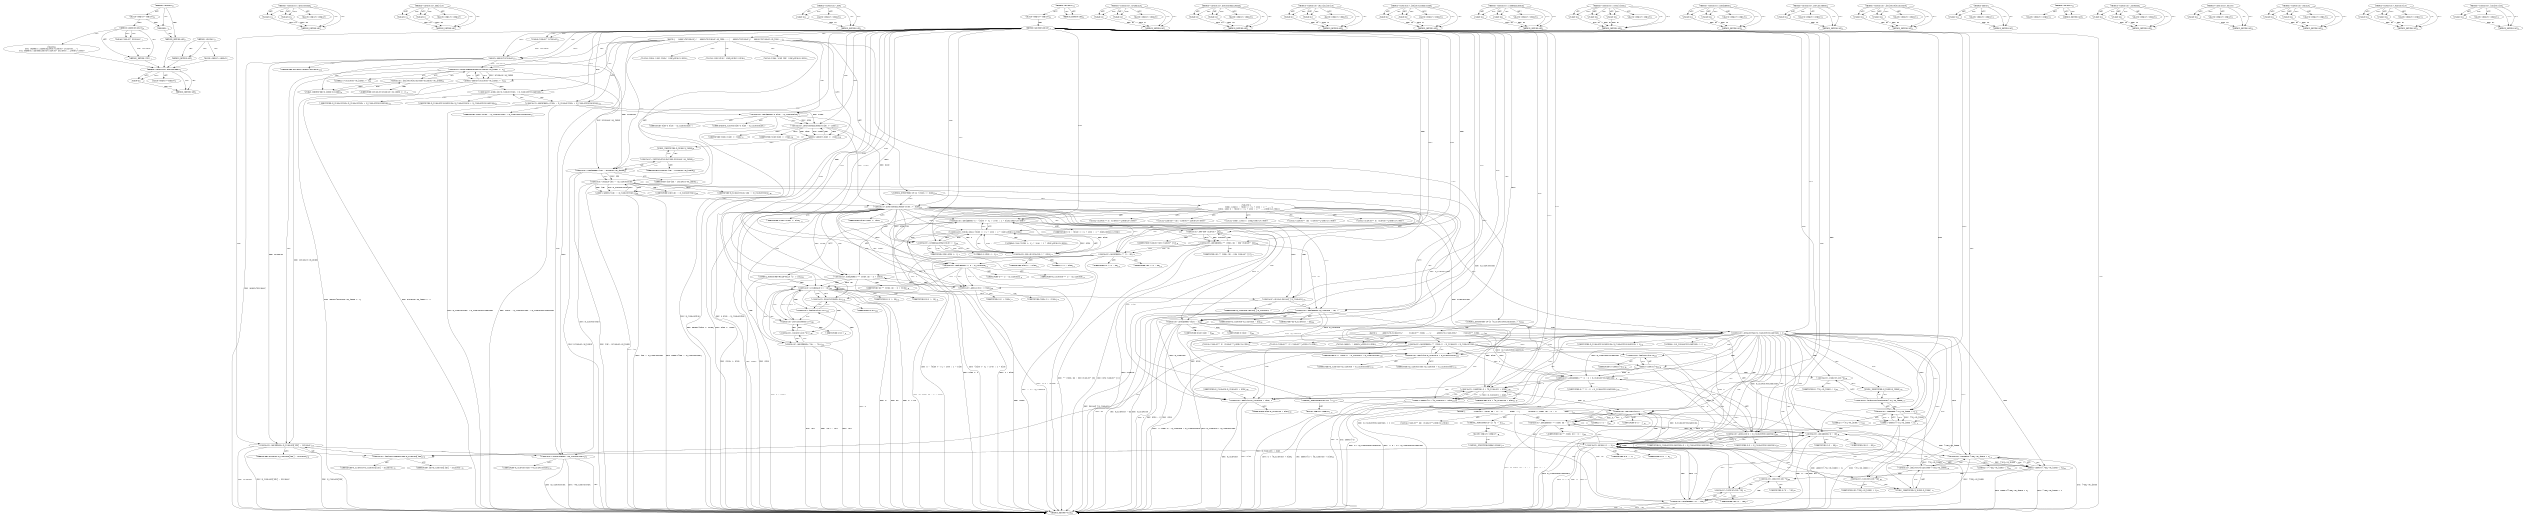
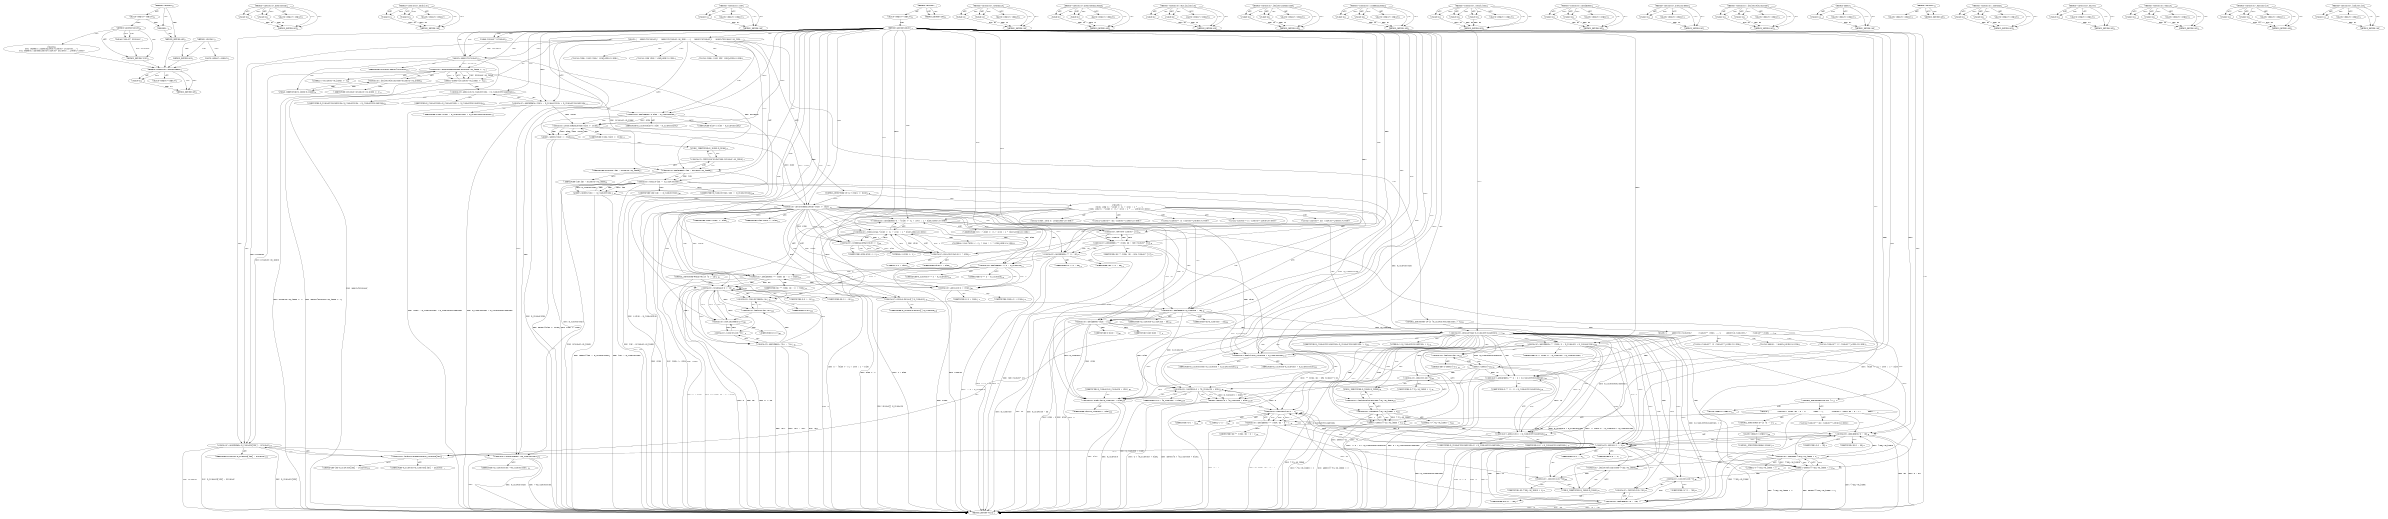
(776, 137) -> none
(1158, 243) -> none
(1461, 299) -> (1249, 299)
(1510, 350) -> (1175, 350)
(1954, 463) -> none
